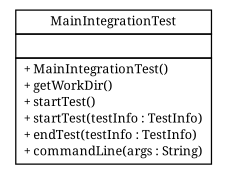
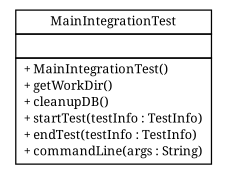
(60, 102) -> (67, 102)
